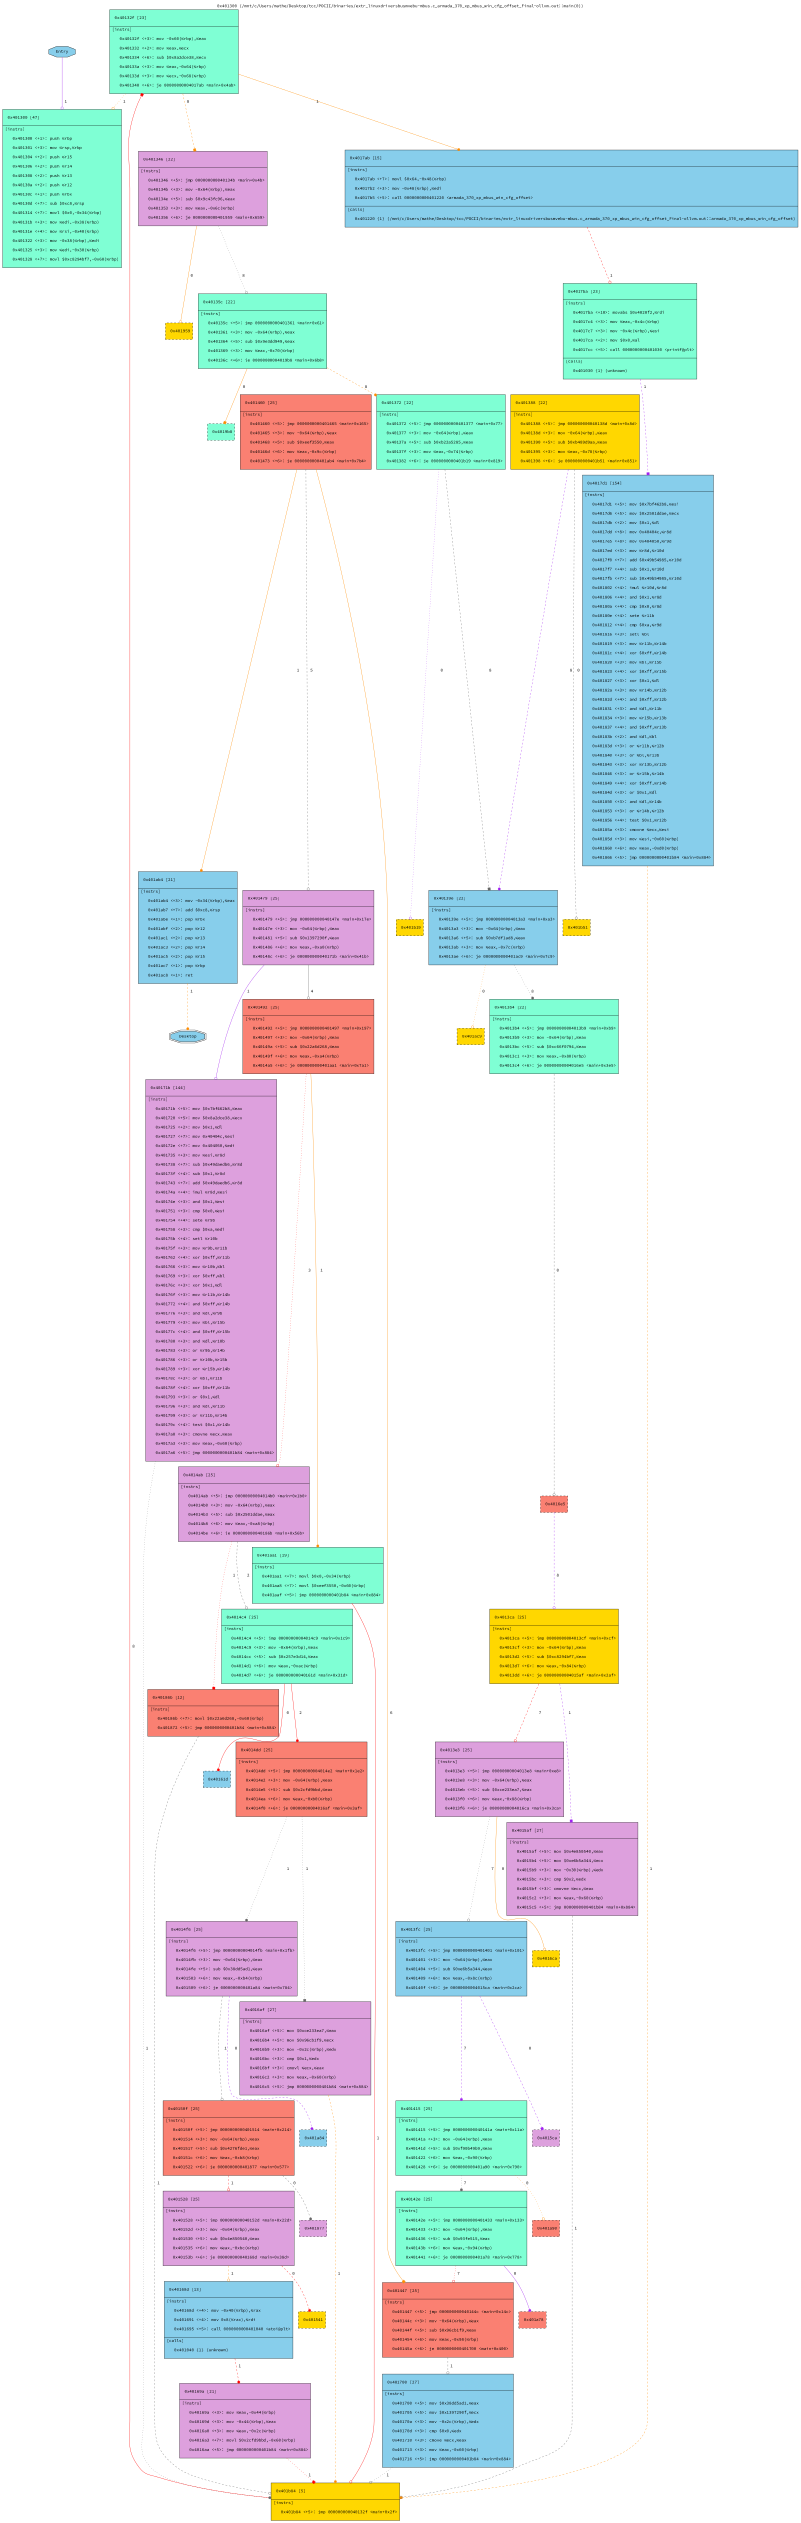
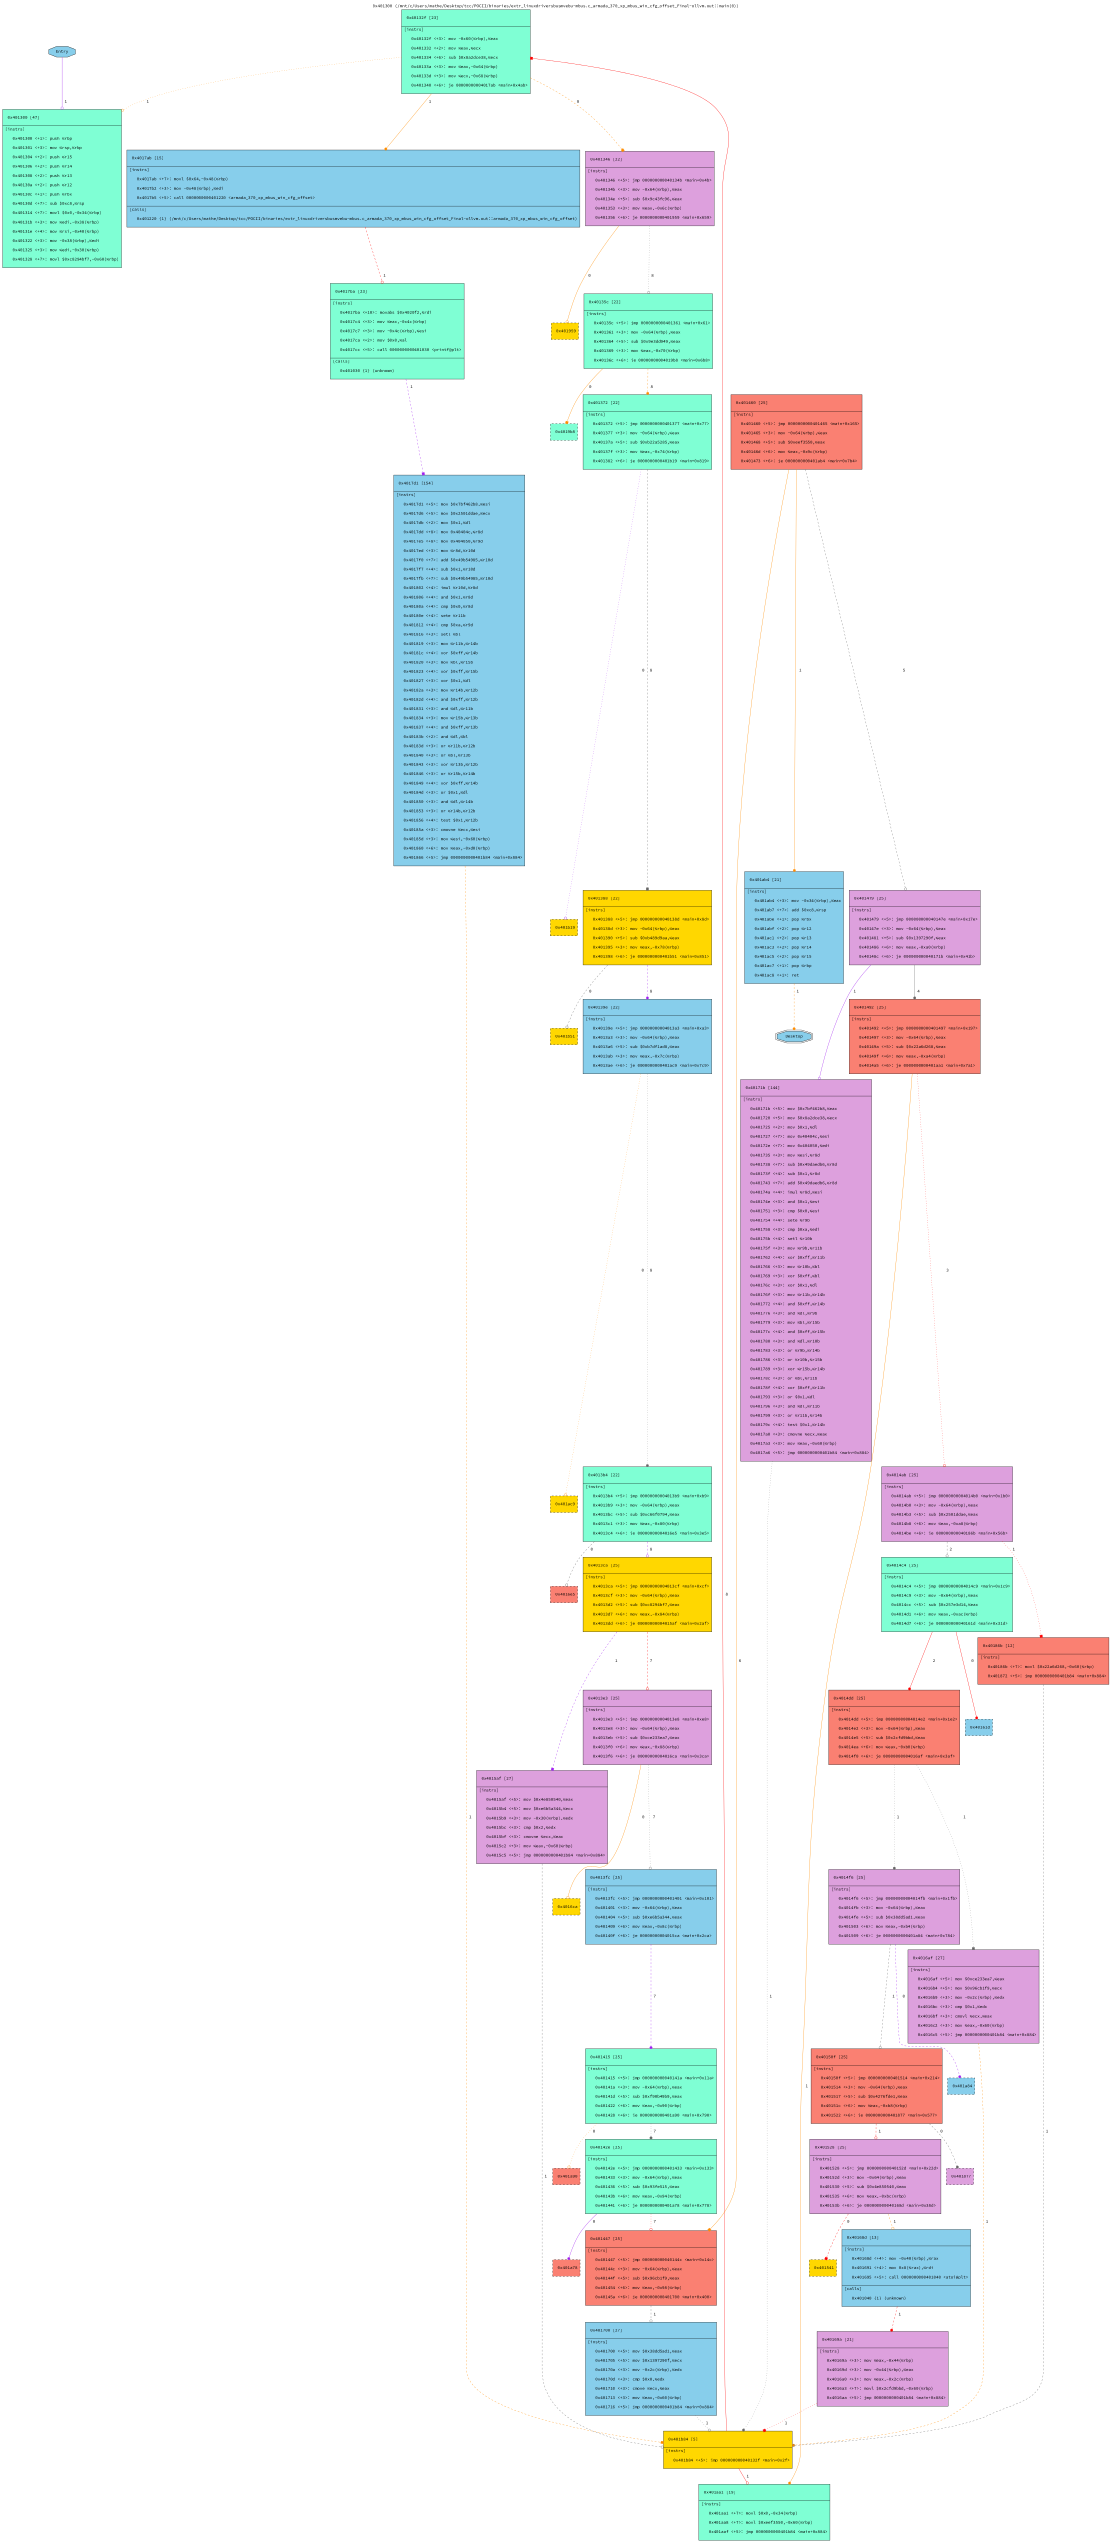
(467, 678) -> (647, 678)
(308, 981) -> (915, 981)
(554, 1560) -> (647, 1548)
(375, 2042) -> (743, 2475)
(546, 2138) -> none
(299, 2285) -> (836, 2235)
